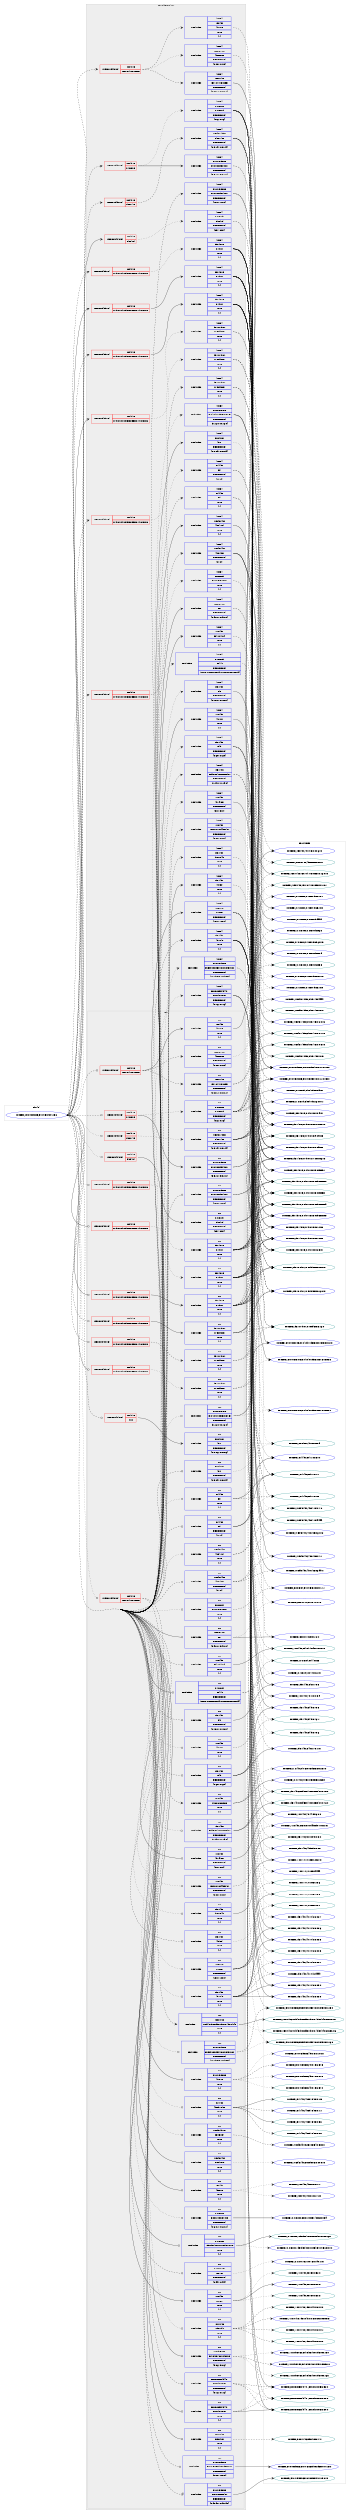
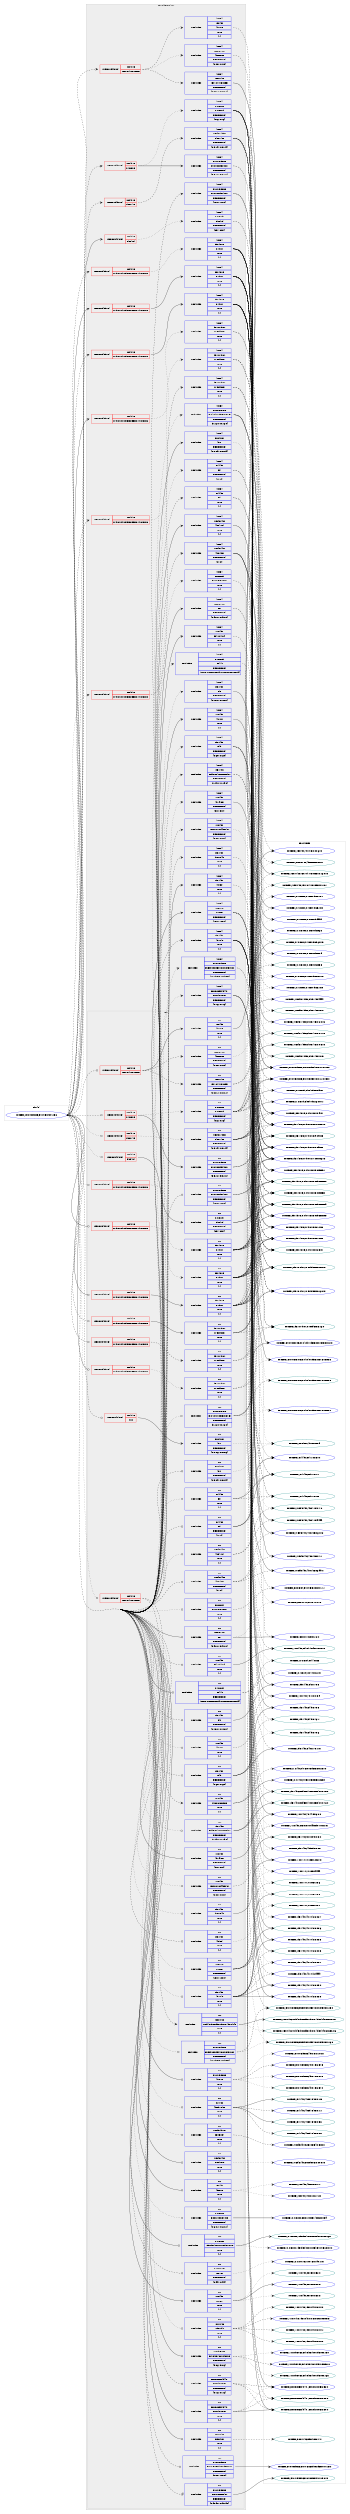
none -> (305, 1380)
